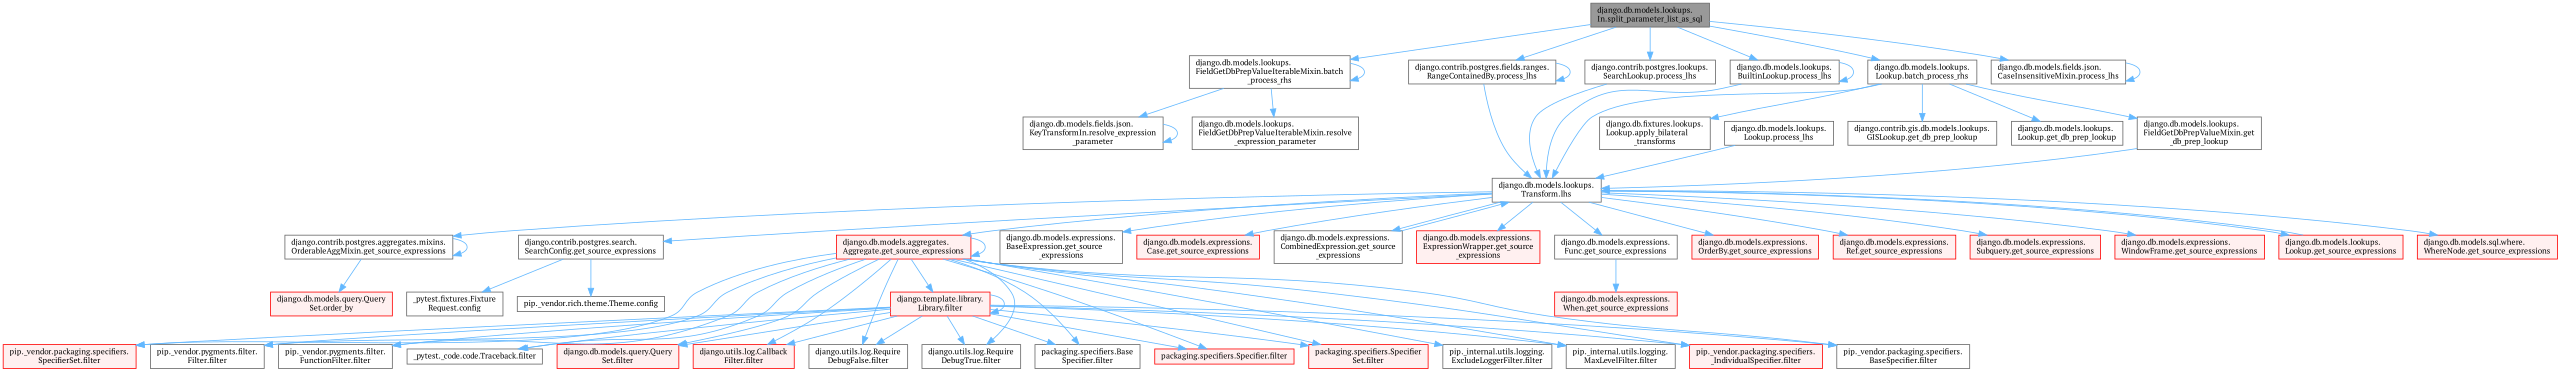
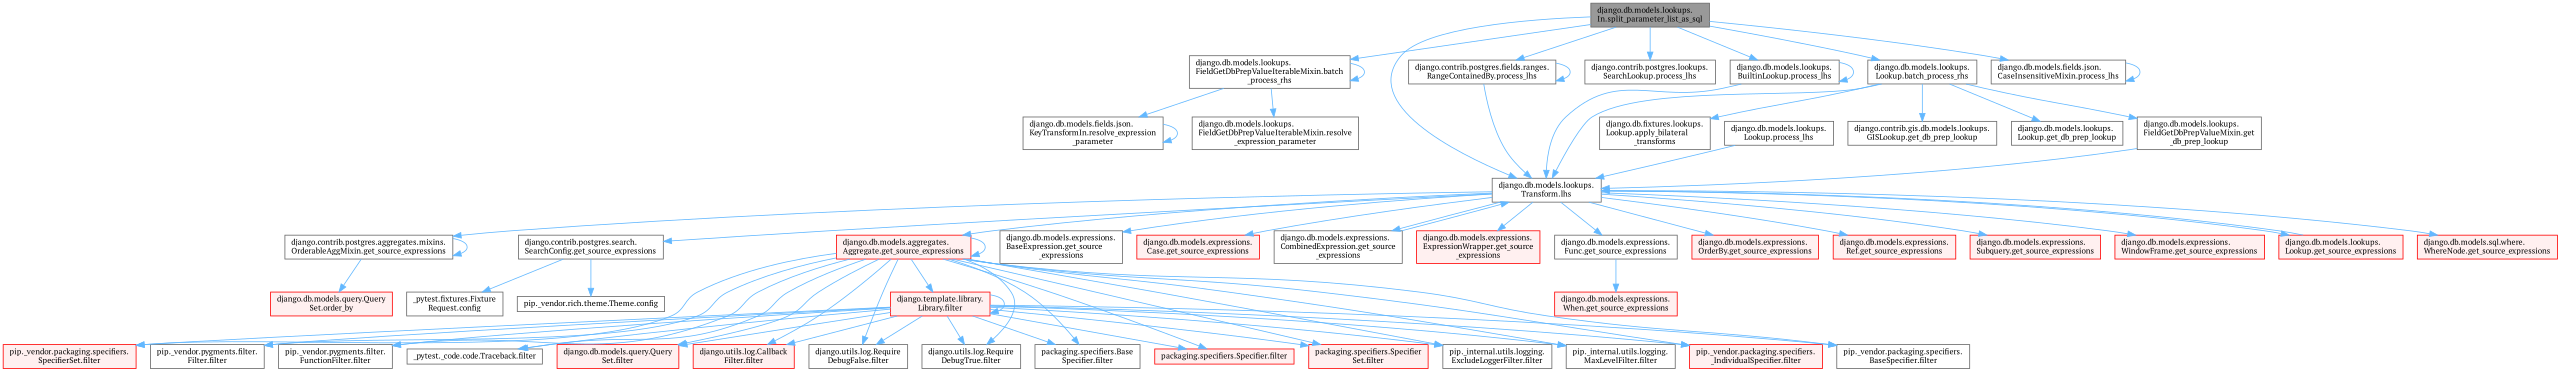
(1544, 109) -> (1399, 59)
none -> (1191, 320)
